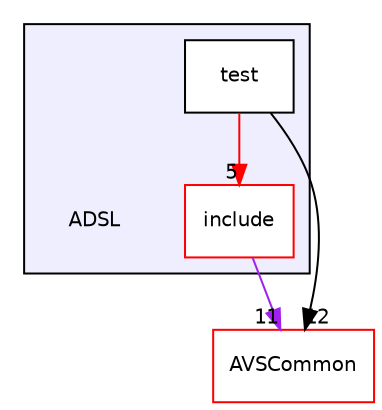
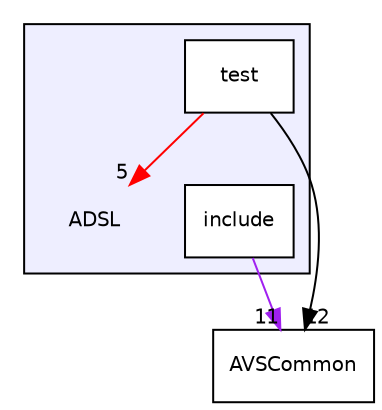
(239, 139) -> (174, 142)
(239, 221) -> (239, 221)
(294, 366) -> (294, 366)
